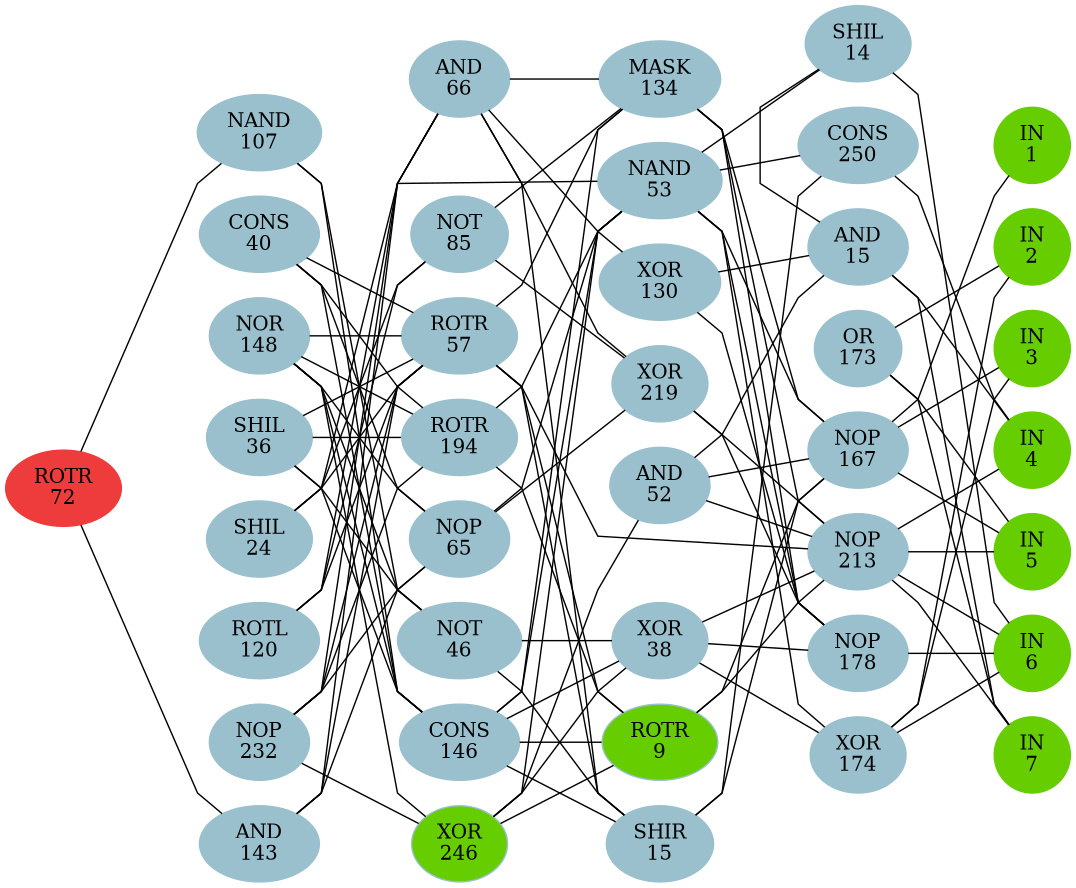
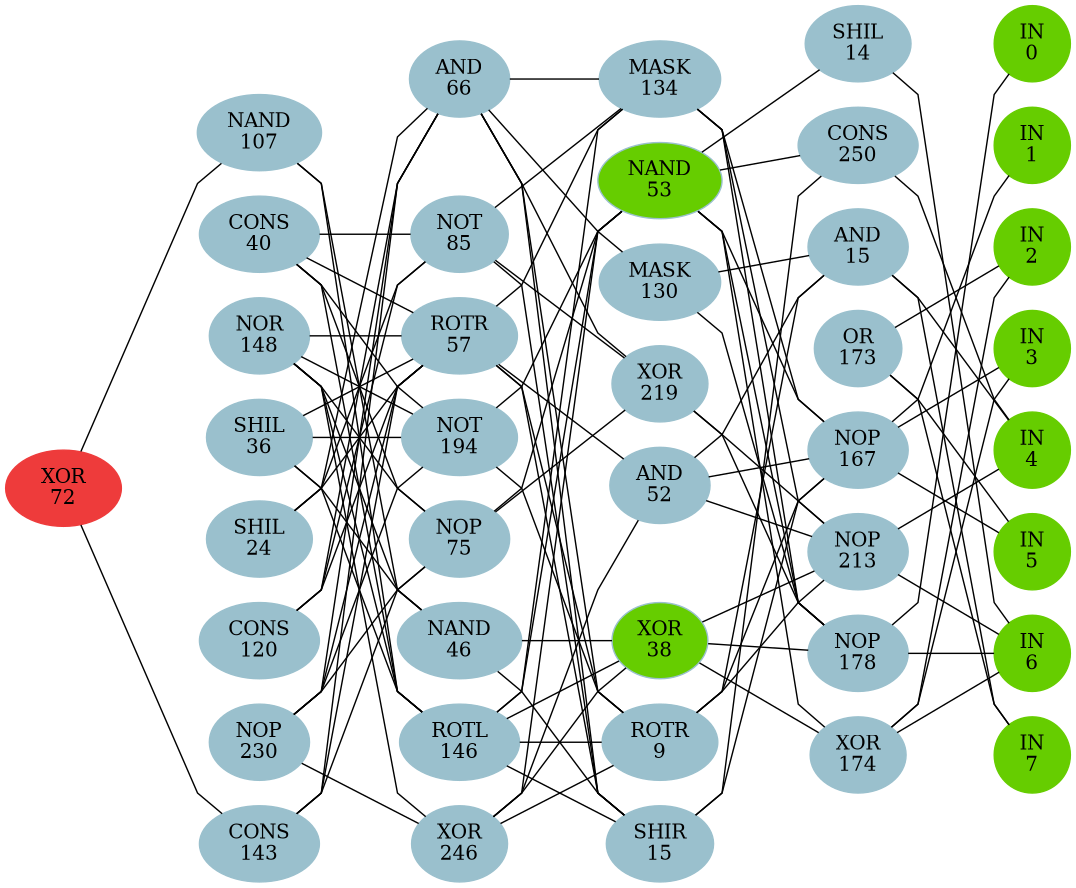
none -> (1032, 44)
(660, 181) -> (660, 181)
(770, 190) -> (760, 494)
none -> (365, 234)
(660, 282) -> (660, 282)
(363, 322) -> (360, 309)
(460, 437) -> (460, 437)
(63, 488) -> (63, 488)
(603, 537) -> (583, 428)
none -> (560, 538)
none -> (575, 538)
(460, 539) -> (460, 539)
(936, 552) -> none
(259, 641) -> (259, 641)
(460, 641) -> (460, 641)
(660, 641) -> (660, 641)
(948, 642) -> none
(259, 742) -> (259, 742)
(460, 742) -> (460, 742)
(660, 742) -> (660, 742)
(259, 844) -> (259, 844)
(460, 844) -> (460, 844)
